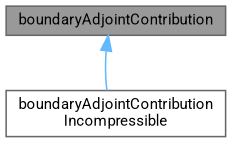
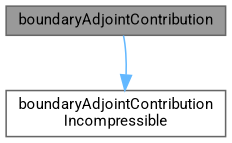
(106, 71) -> (126, 55)
